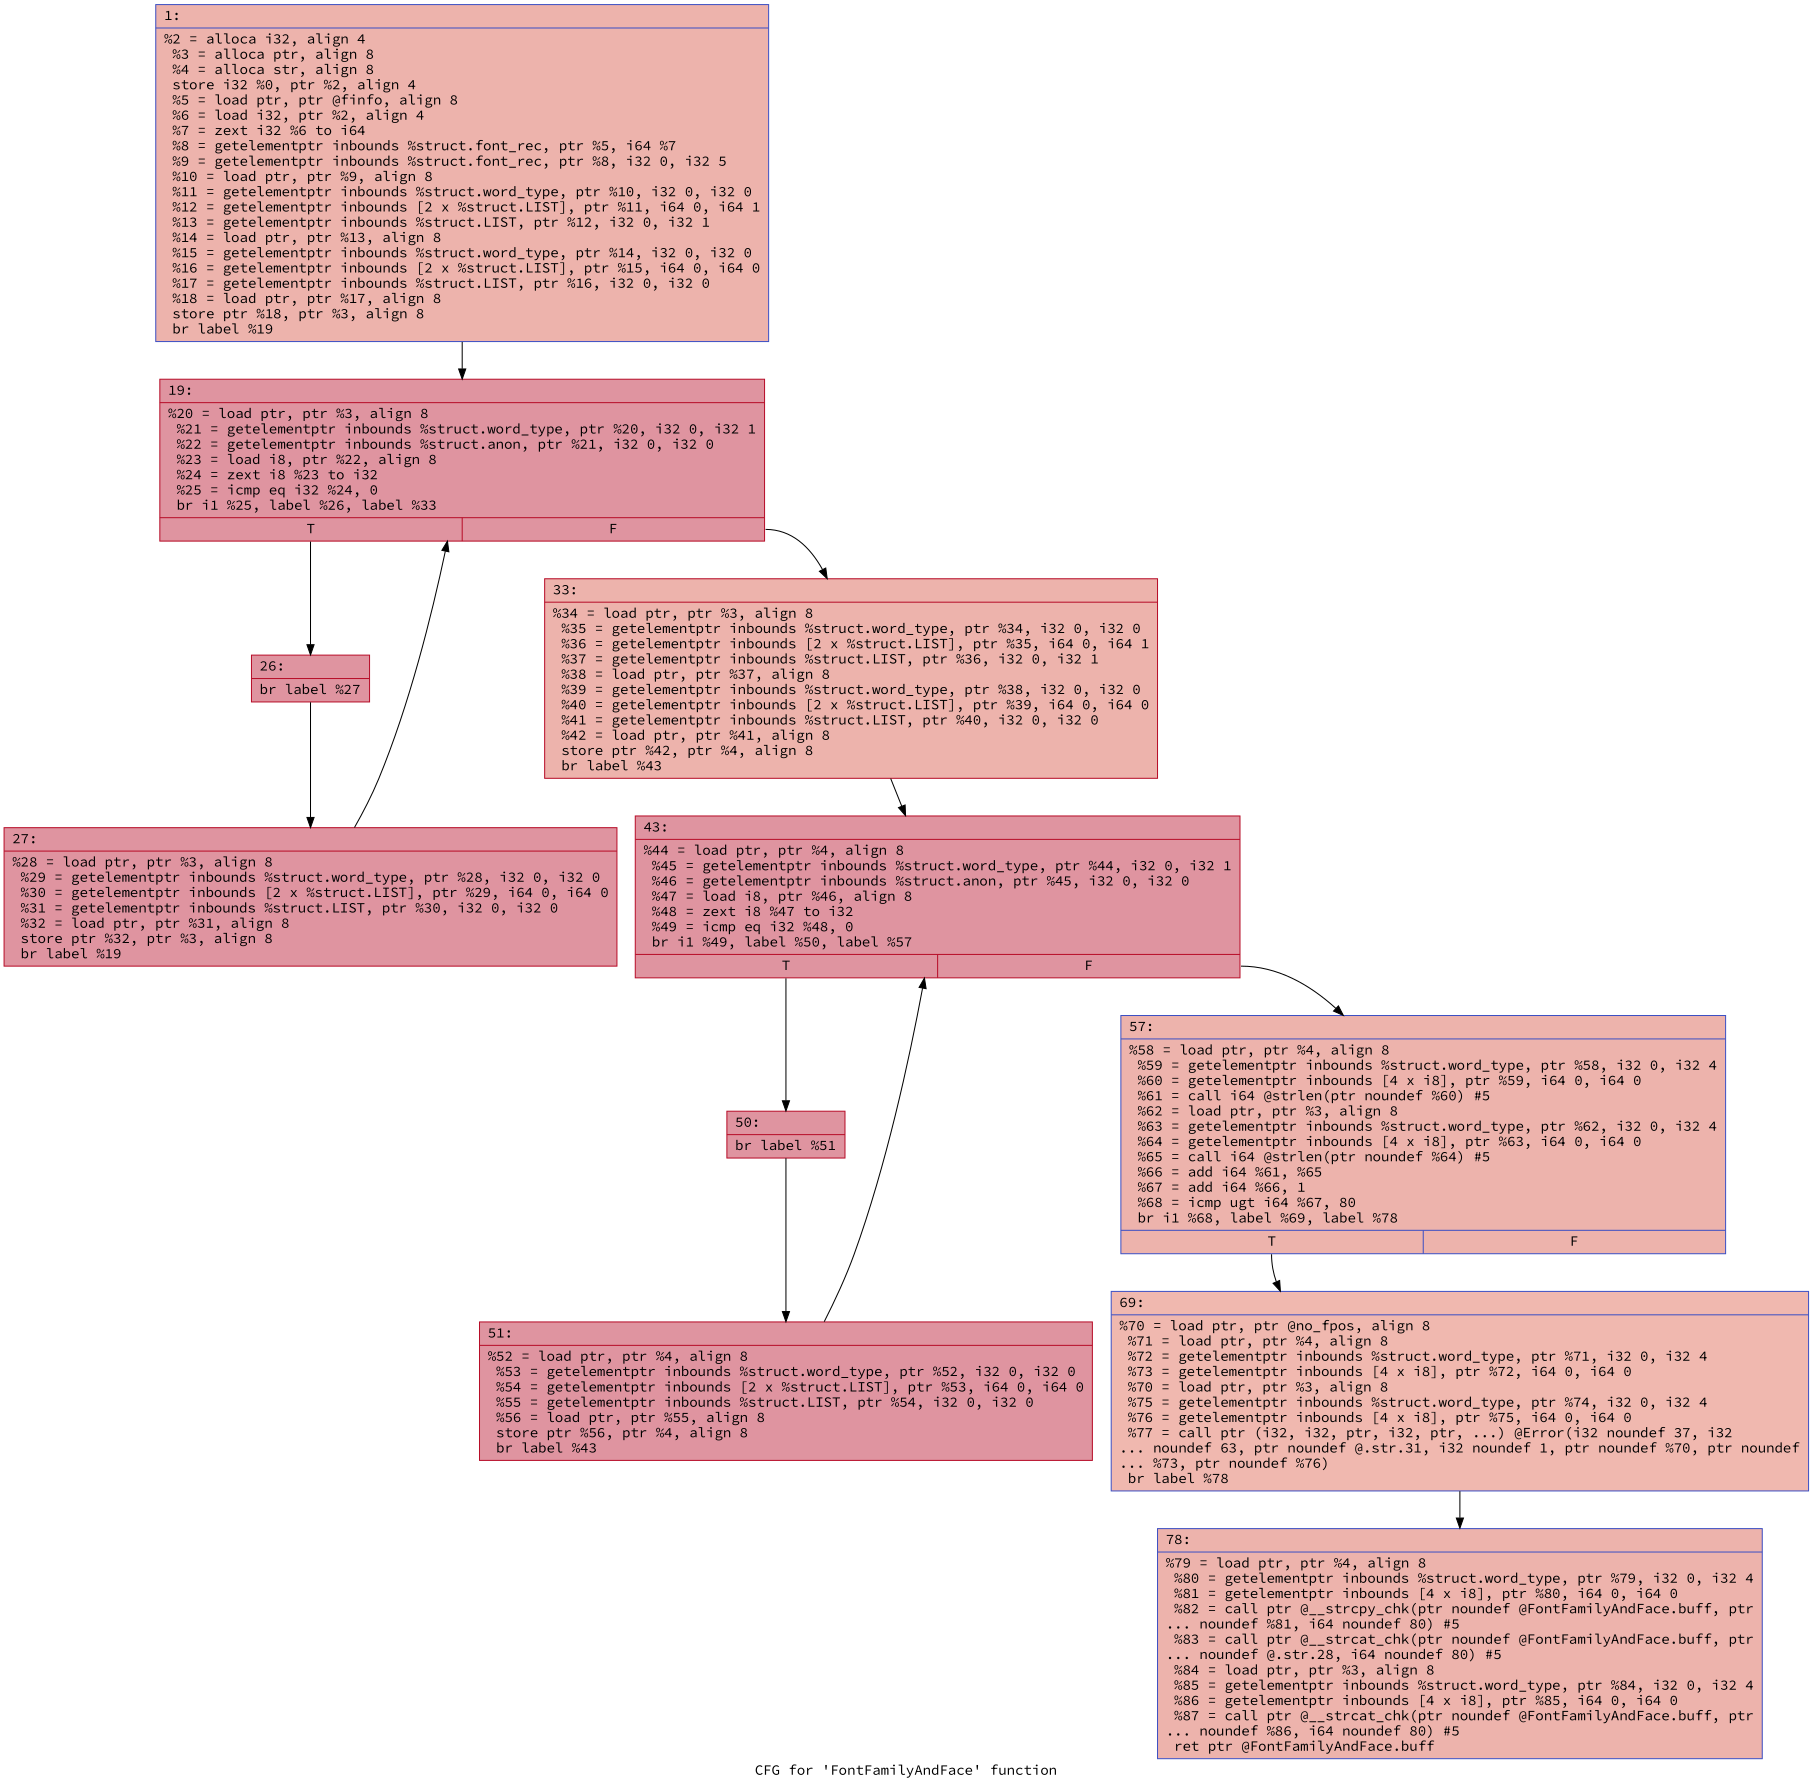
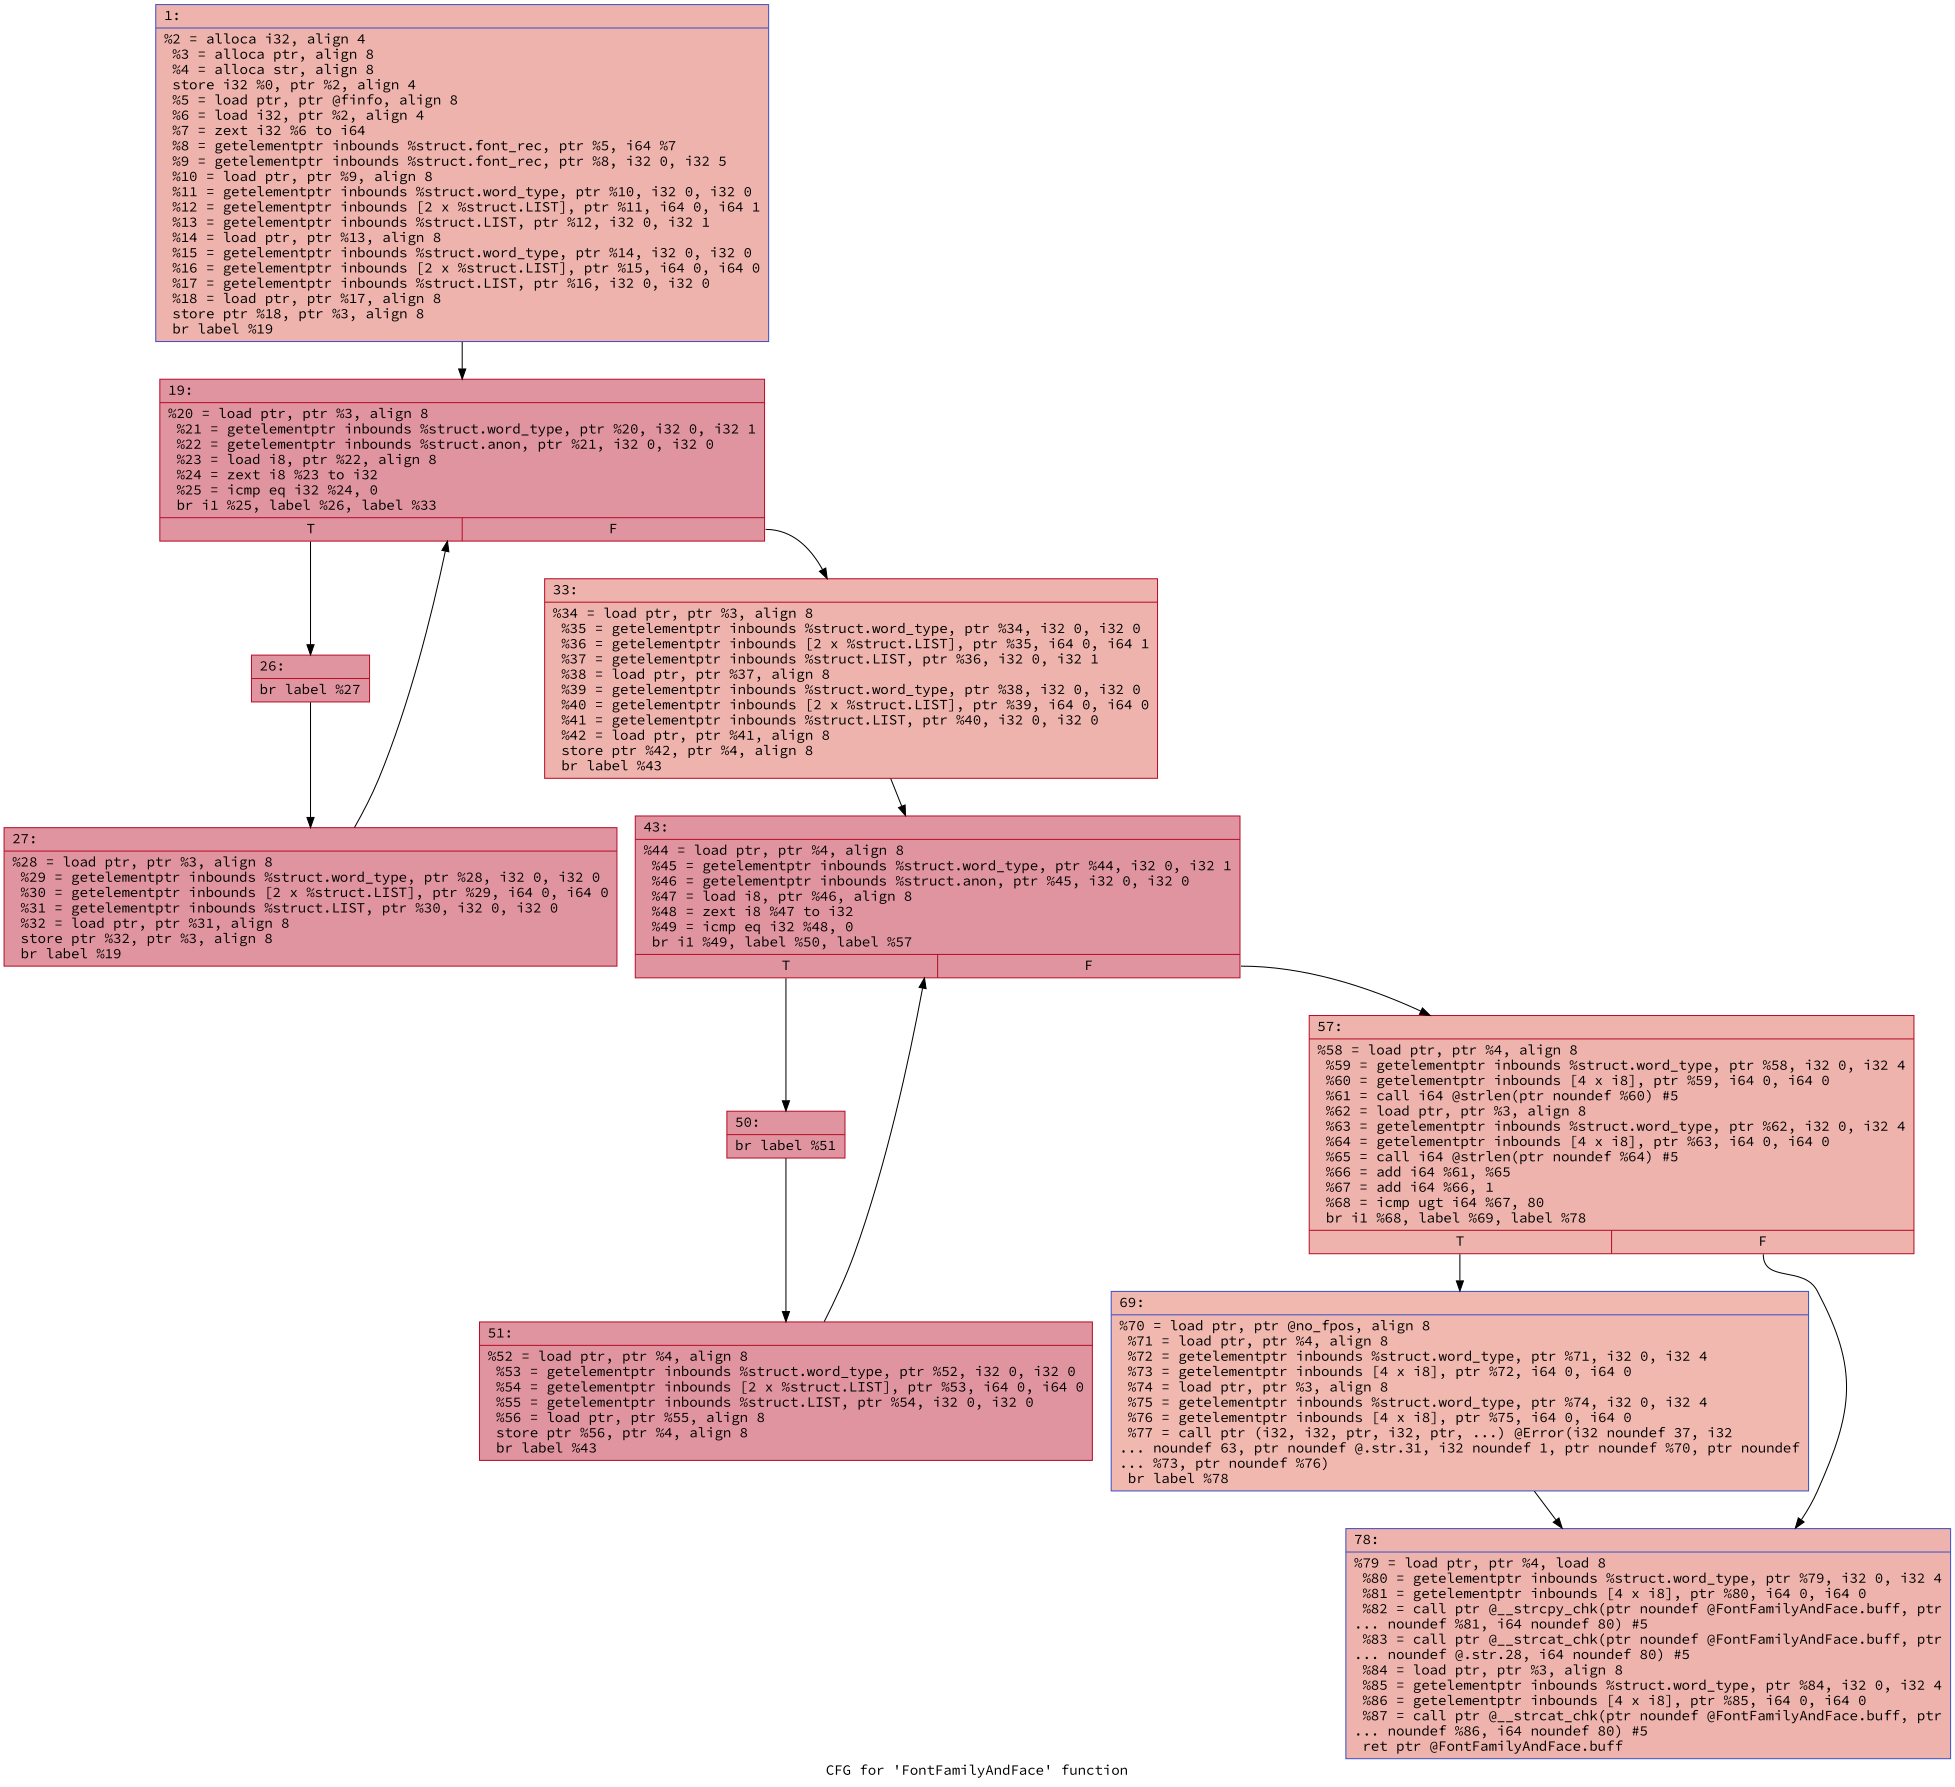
(1423, 1135) -> (1612, 1135)
none -> (1845, 1372)
(1254, 1387) -> (1254, 1387)
(1296, 1563) -> (1480, 1563)
